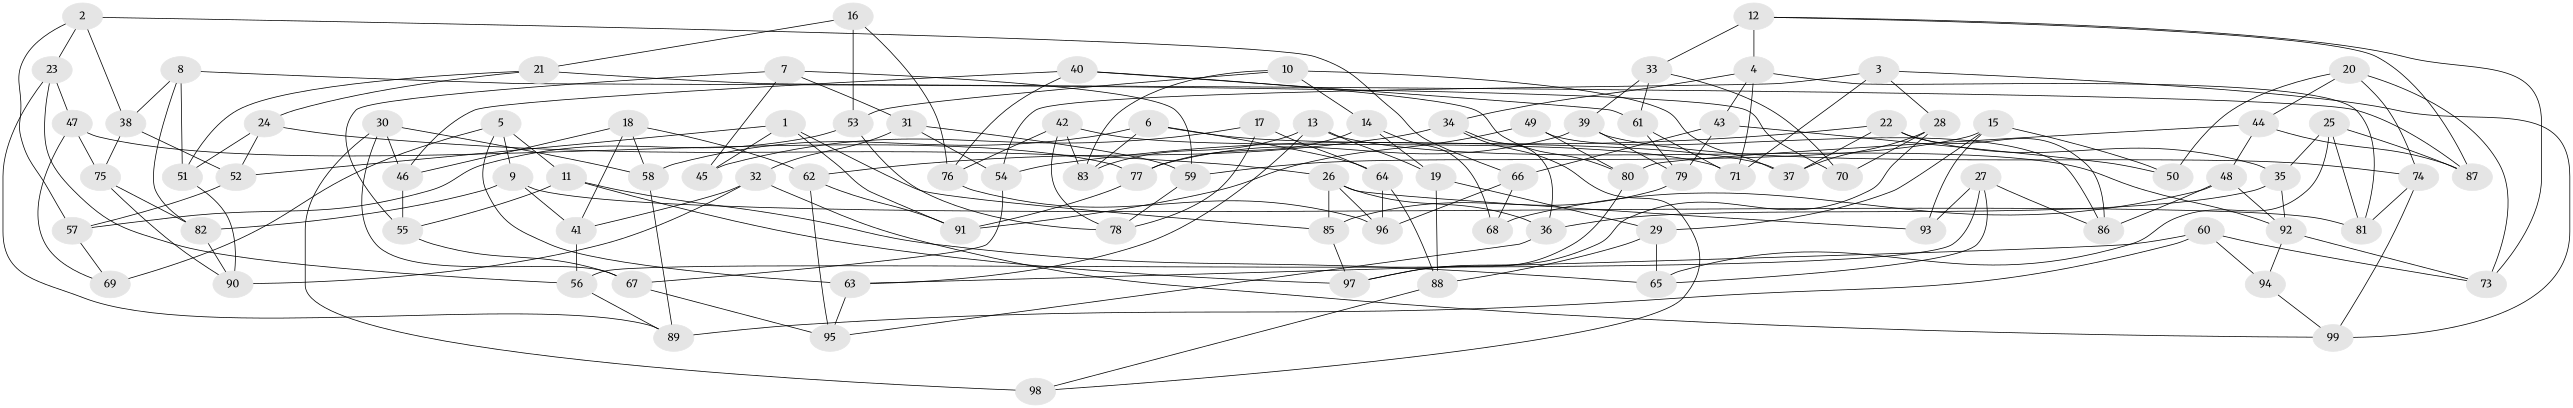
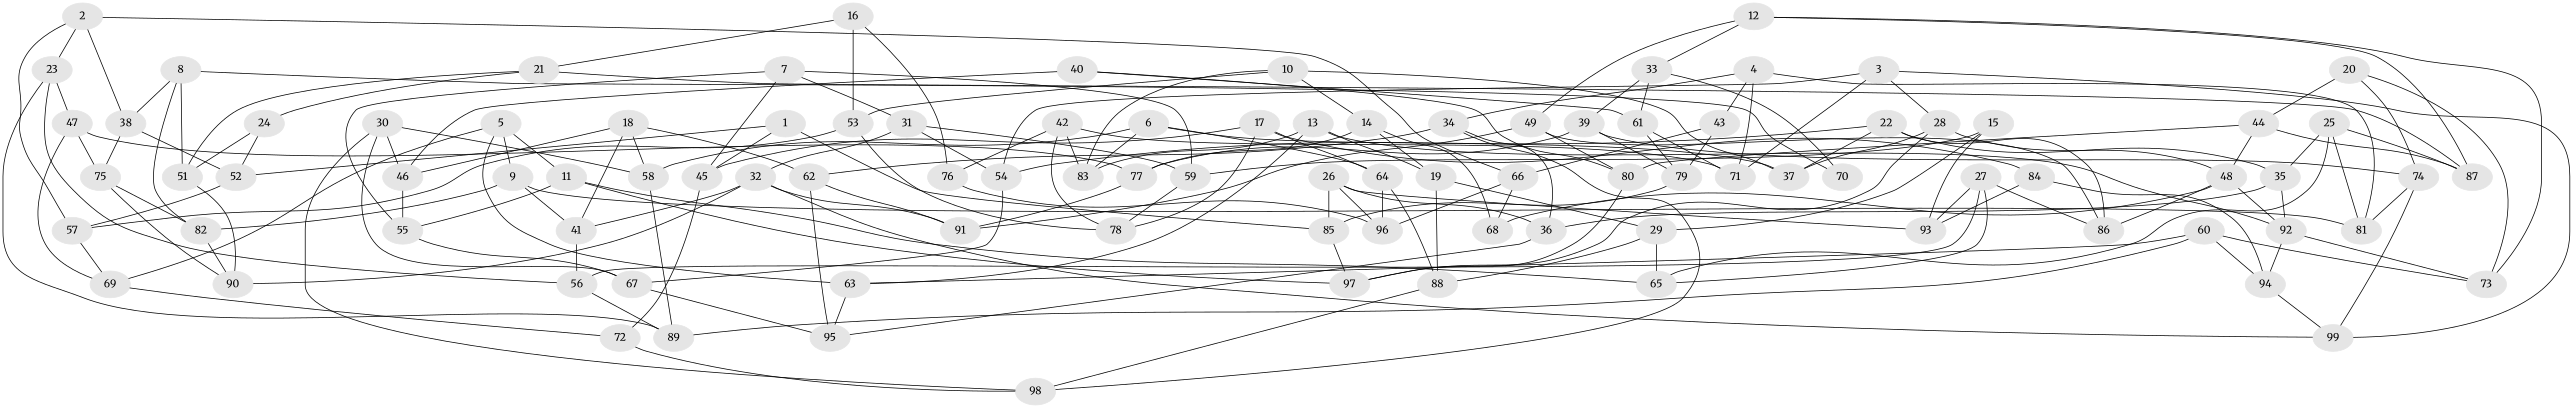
(1754, 43) -> (1632, 53)
(1002, 114) -> none
(1891, 150) -> (2148, 153)
(694, 152) -> none
none -> (2035, 177)
(2173, 177) -> none
(865, 189) -> (857, 205)
none -> (620, 338)
